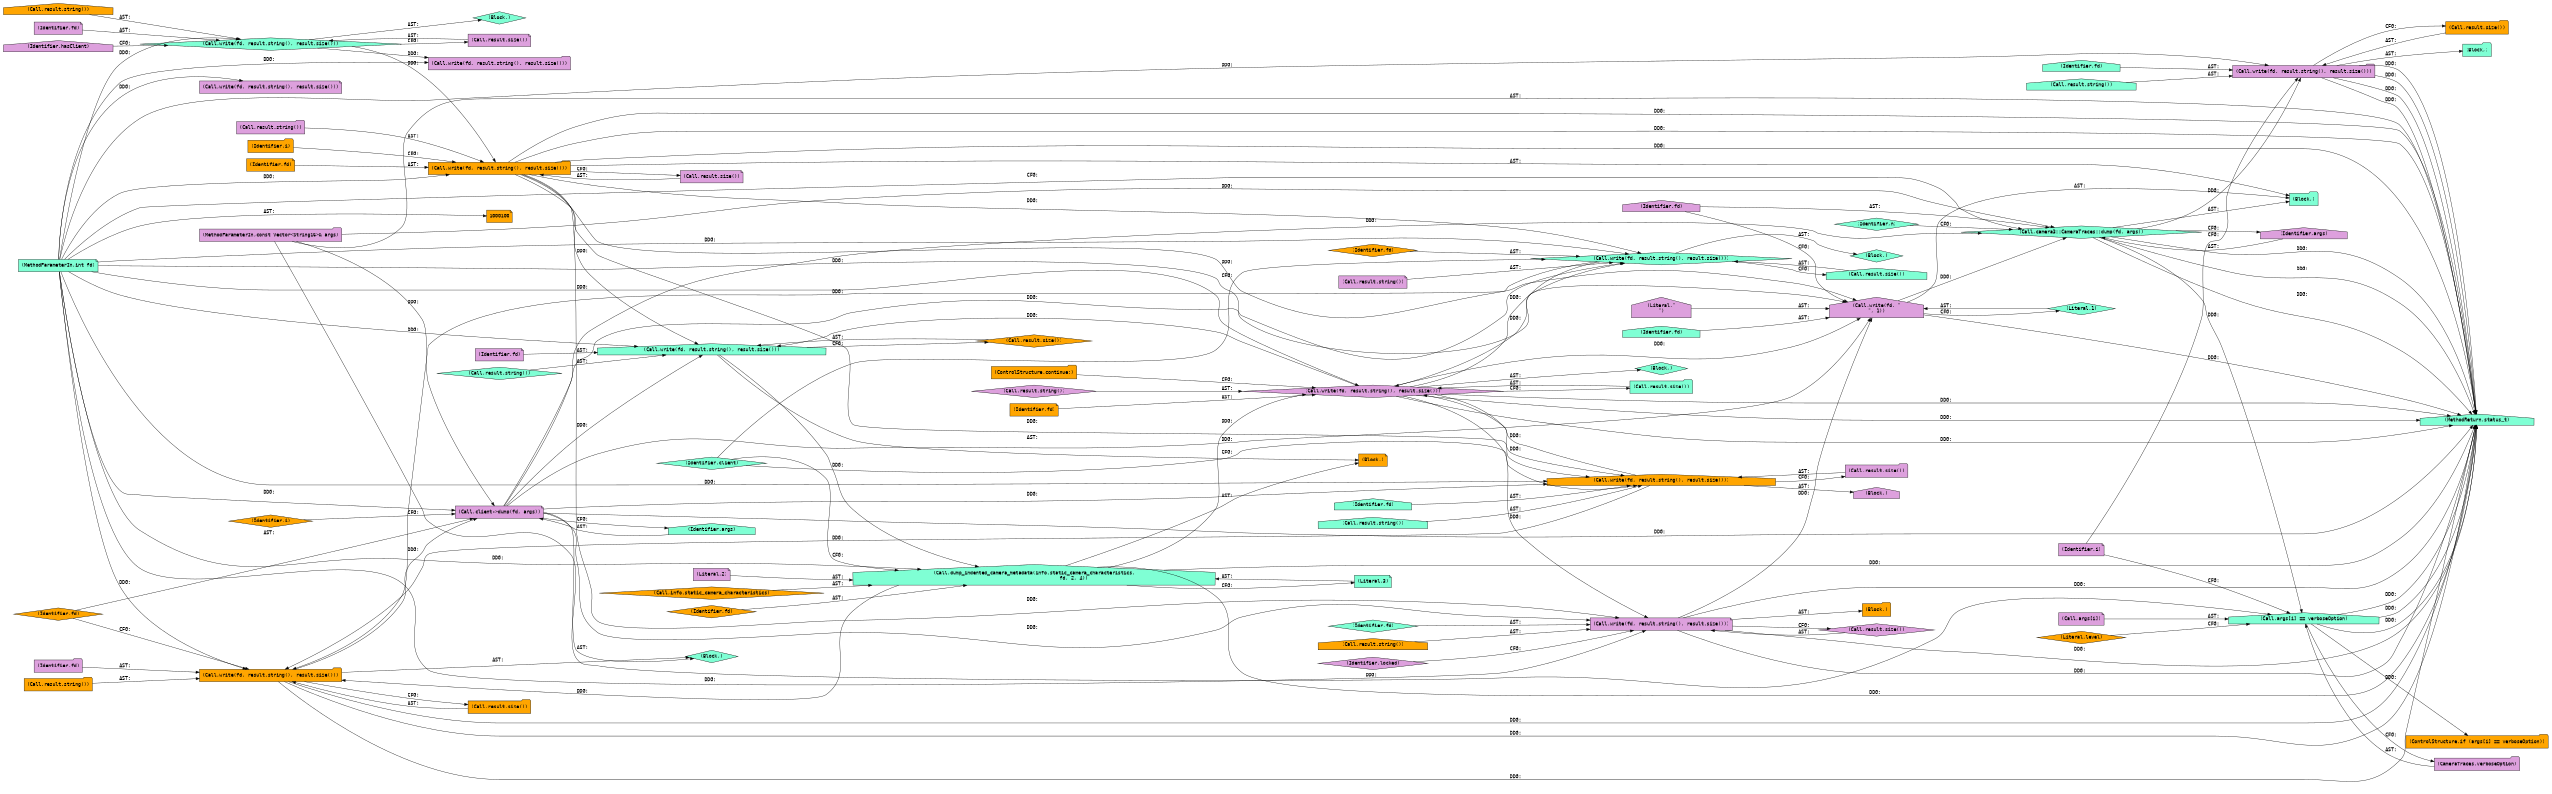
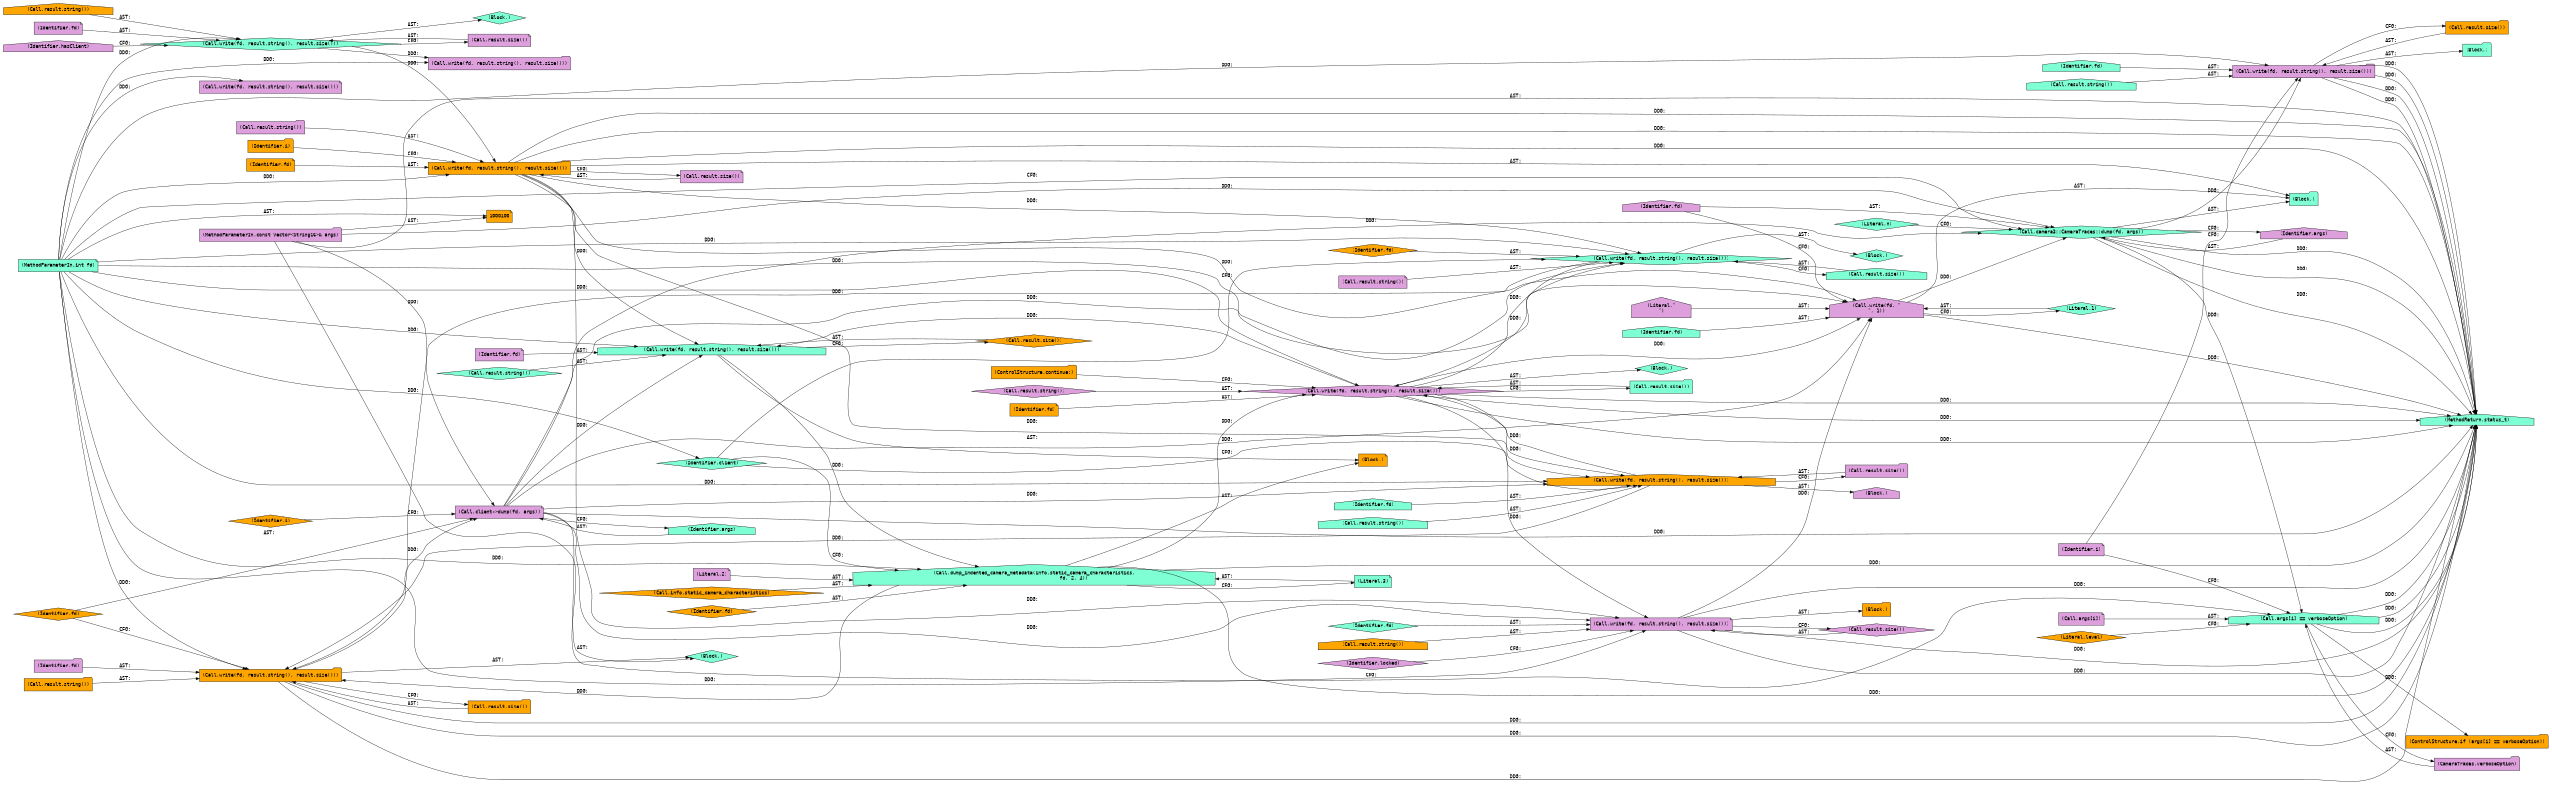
none -> (412, 224)
(1877, 224) -> (1877, 224)
(171, 497) -> (369, 391)
(1373, 675) -> (1373, 675)
